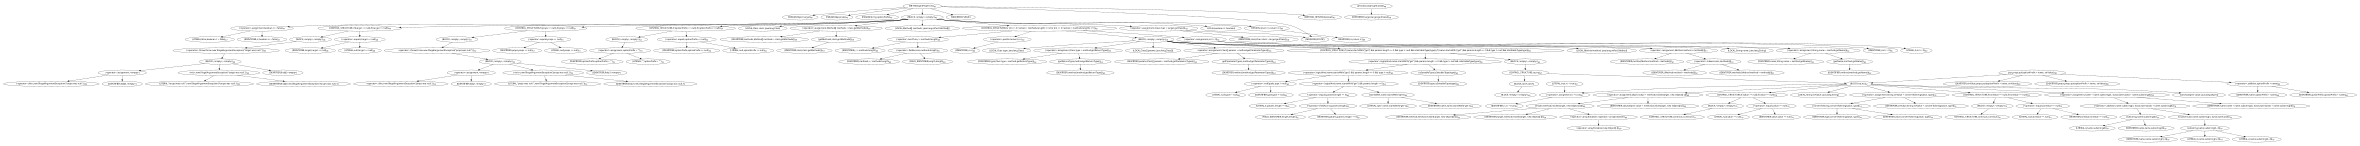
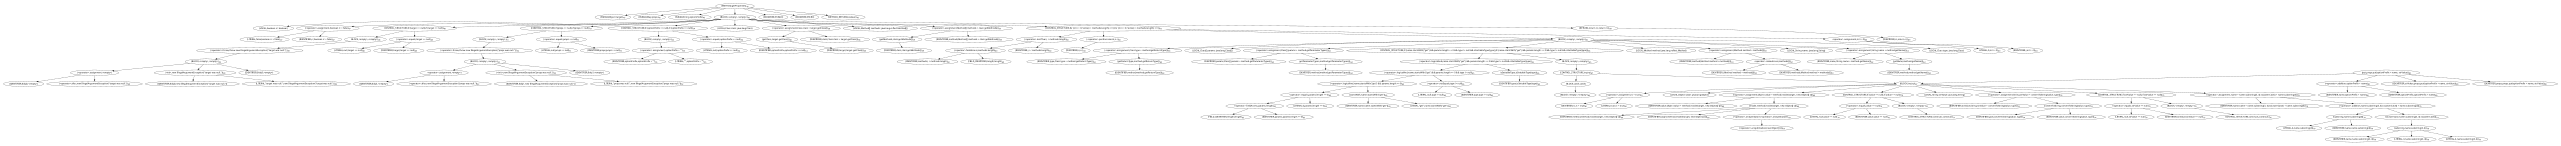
(1245, 33) -> (790, 34)
(1565, 89) -> (1620, 100)
